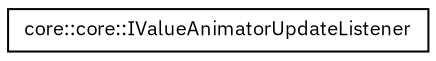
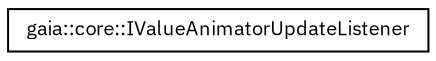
(218, 30) -> (218, 30)
